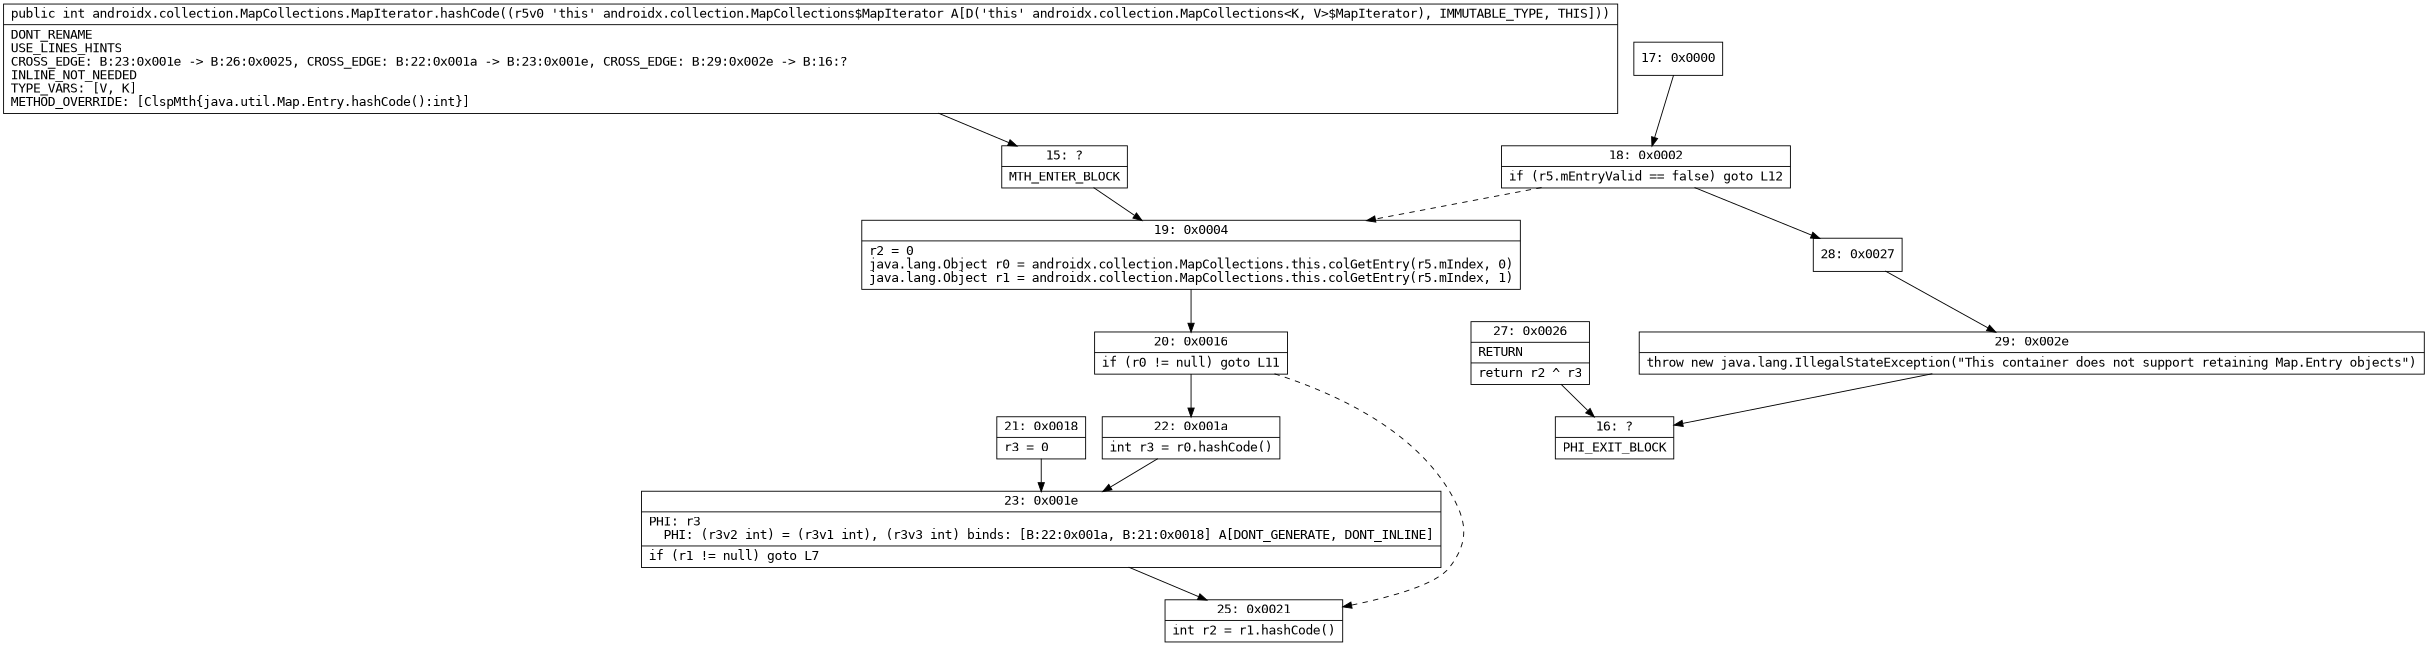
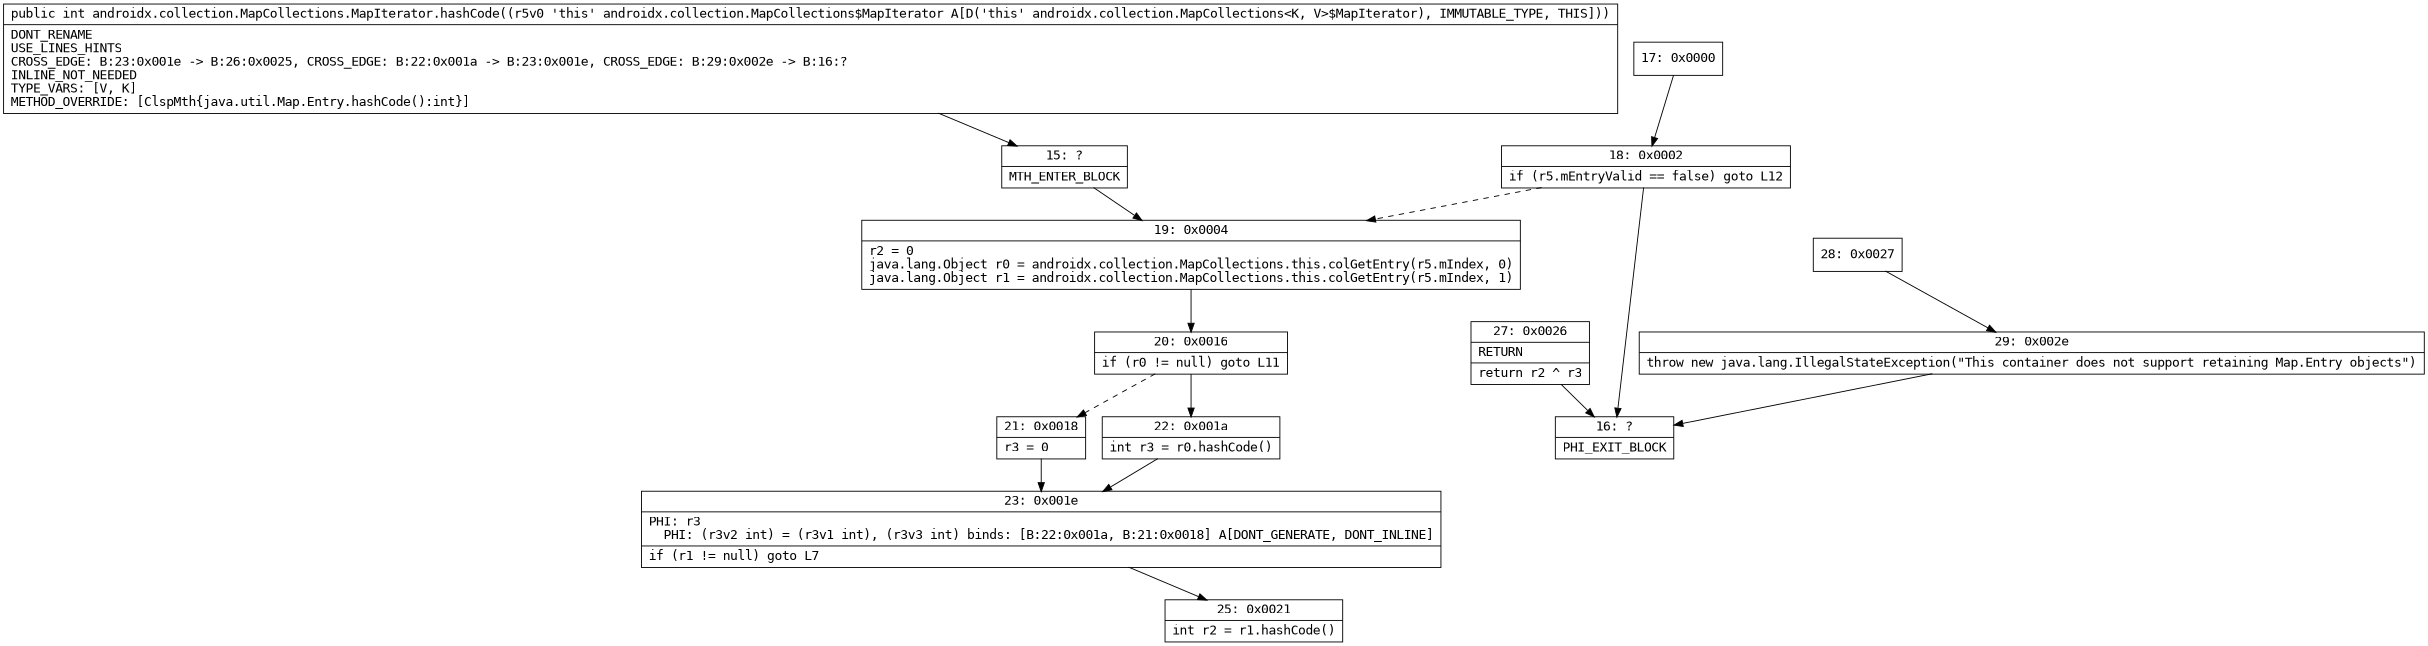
(1753, 211) -> (1631, 298)
(1442, 481) -> (1120, 393)
